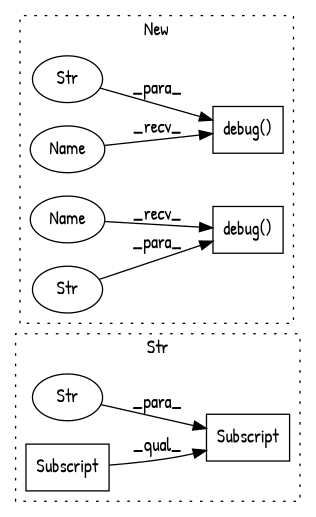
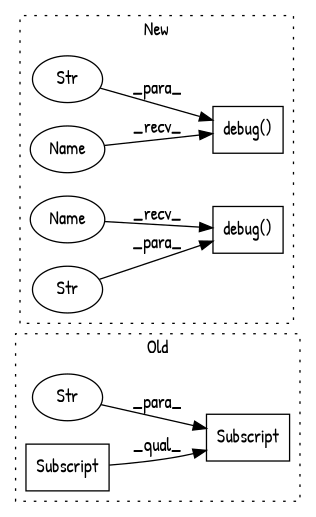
(158, 349) -> (158, 349)
